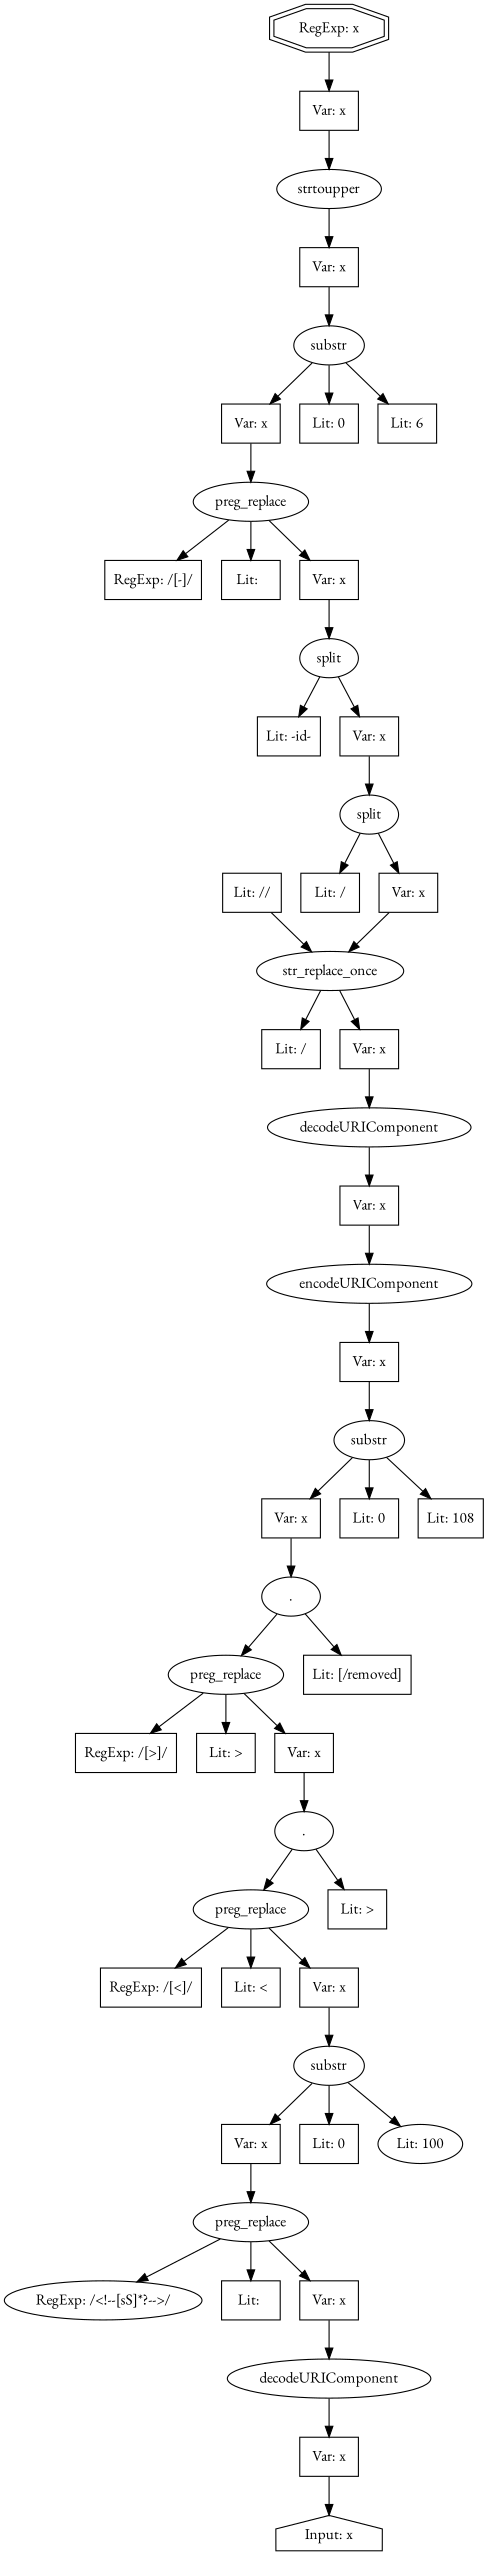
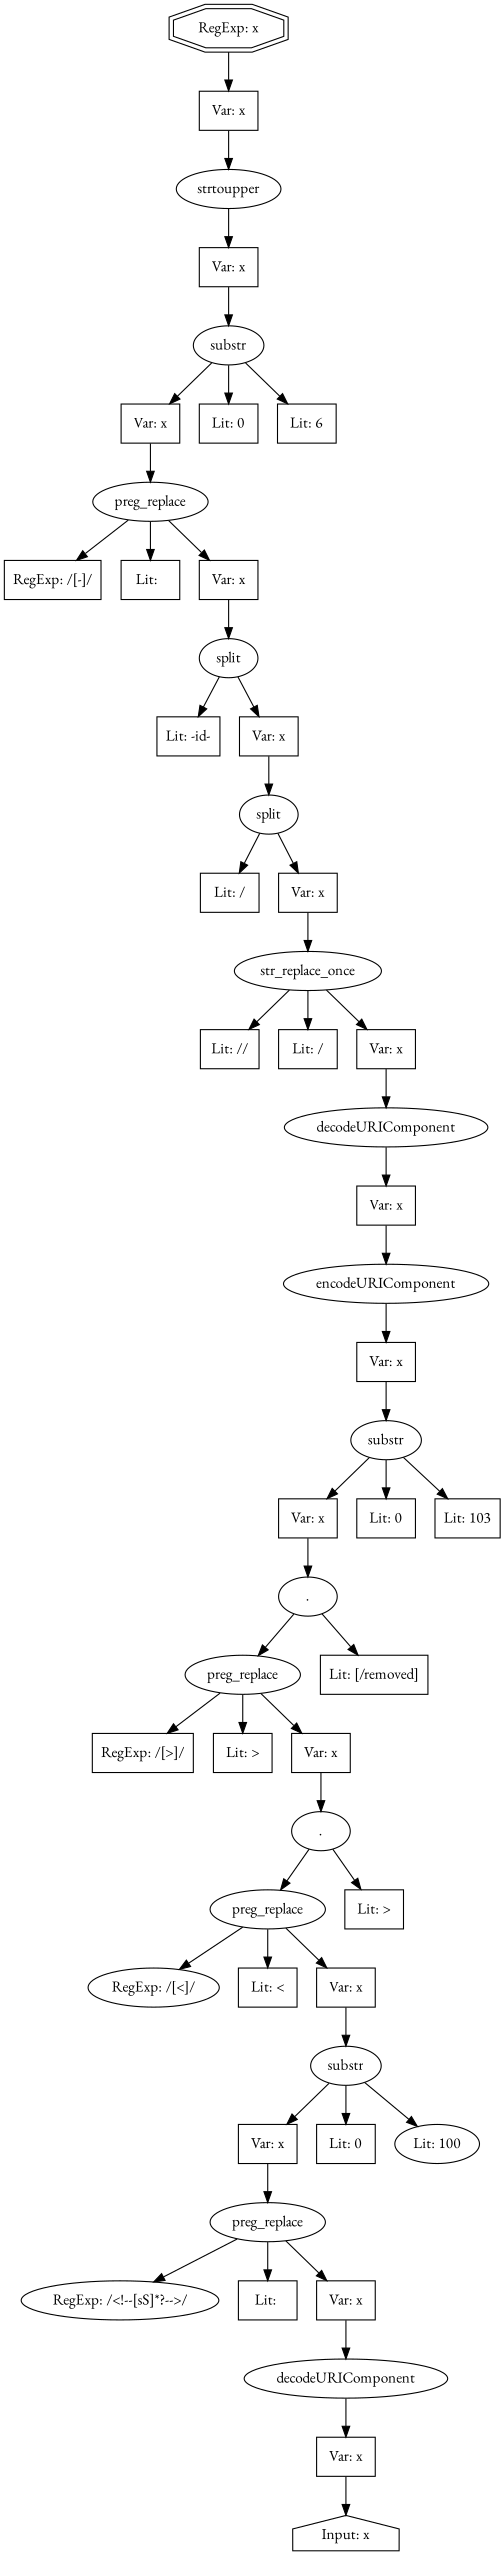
(288, 928) -> (273, 1006)
(451, 1518) -> (468, 1518)
(151, 1988) -> (154, 1988)
